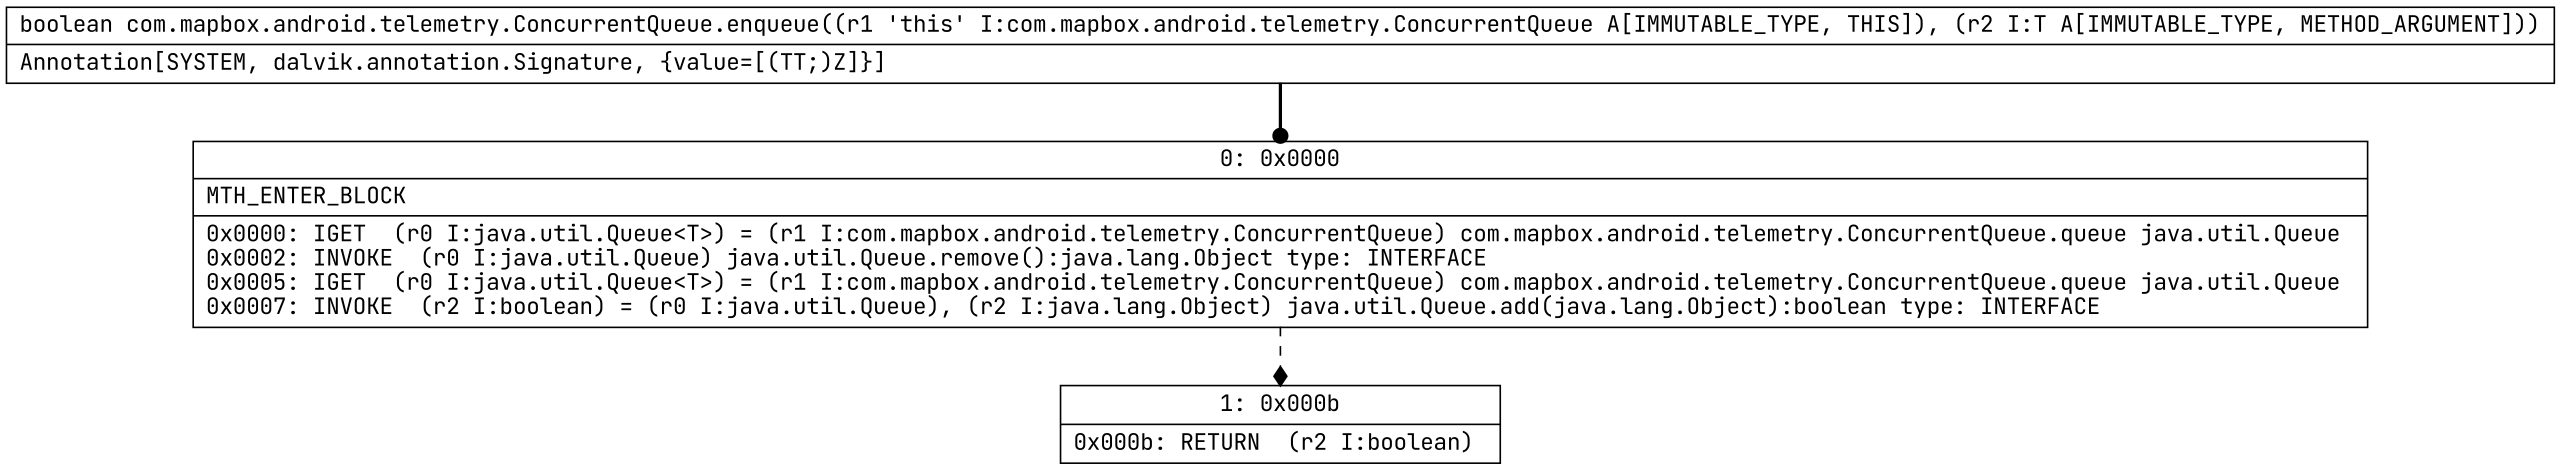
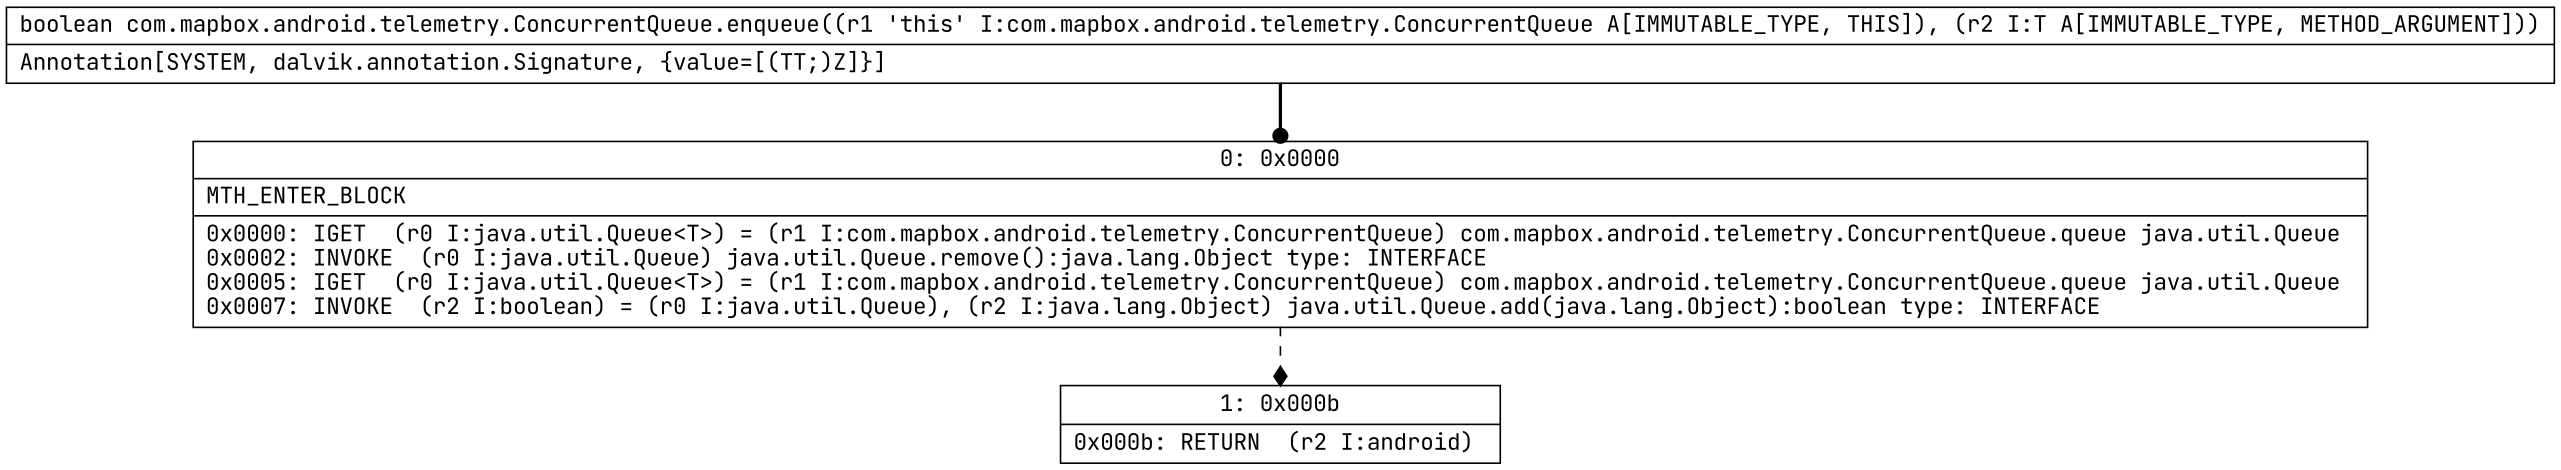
(1280, 443) -> (1280, 443)
